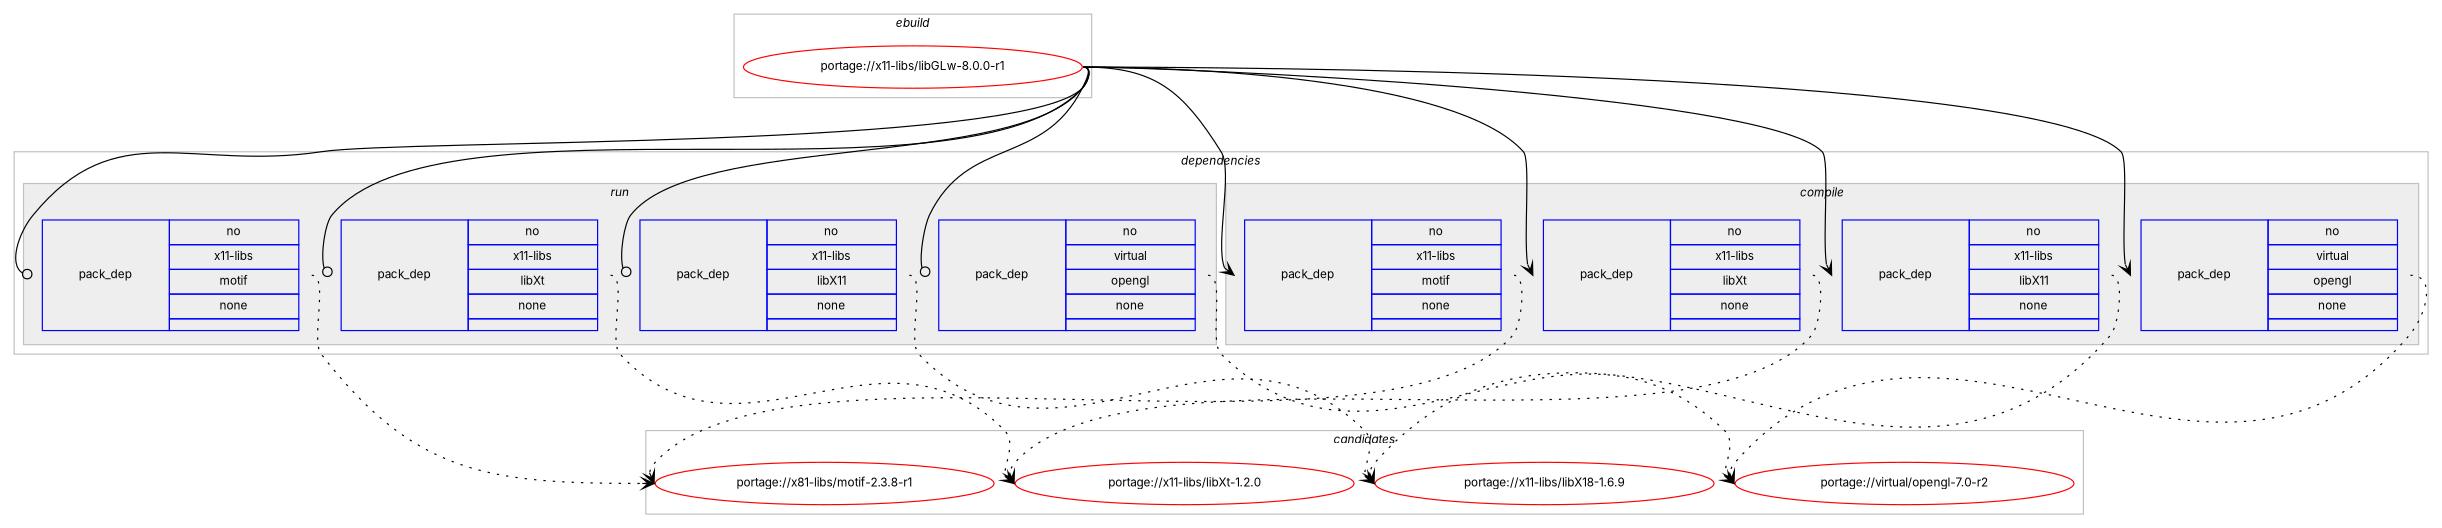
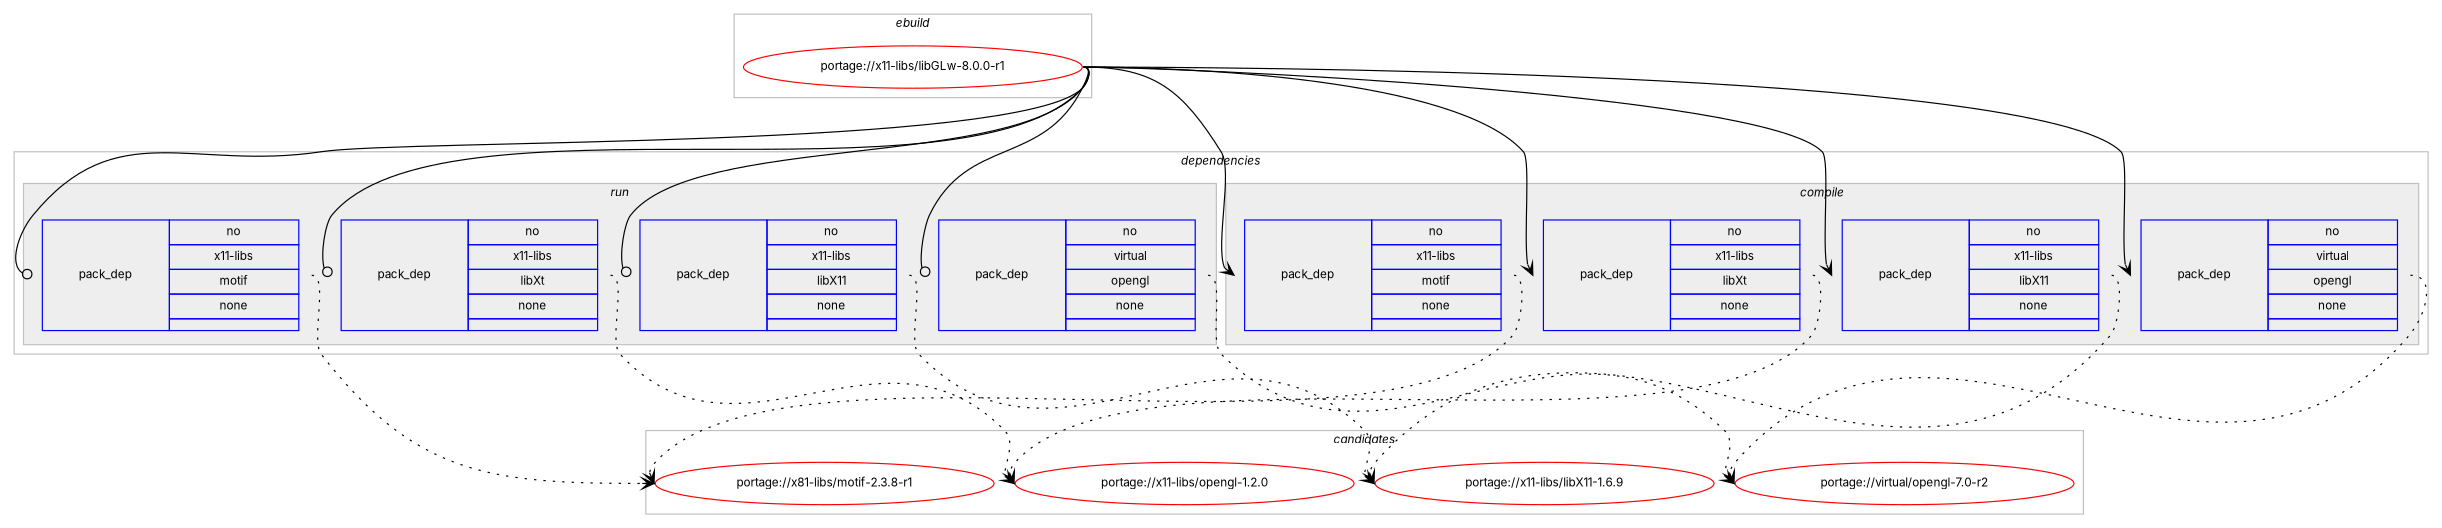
(1185, 483) -> (1185, 483)
(1545, 483) -> (1545, 483)
